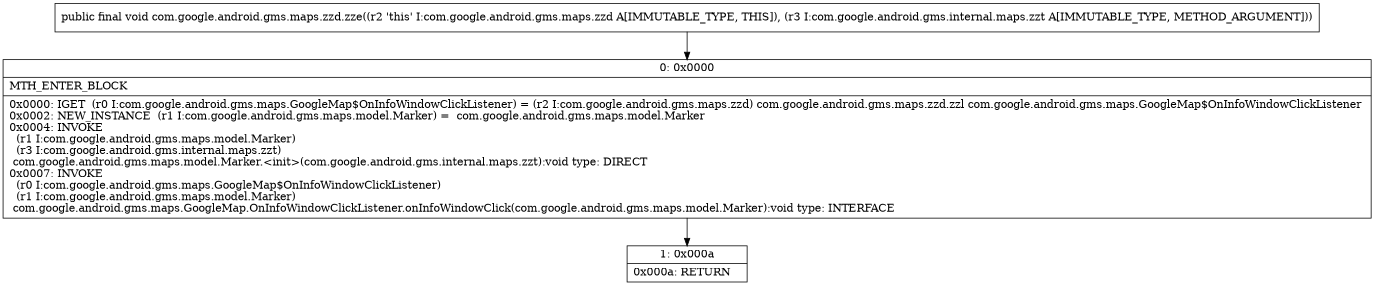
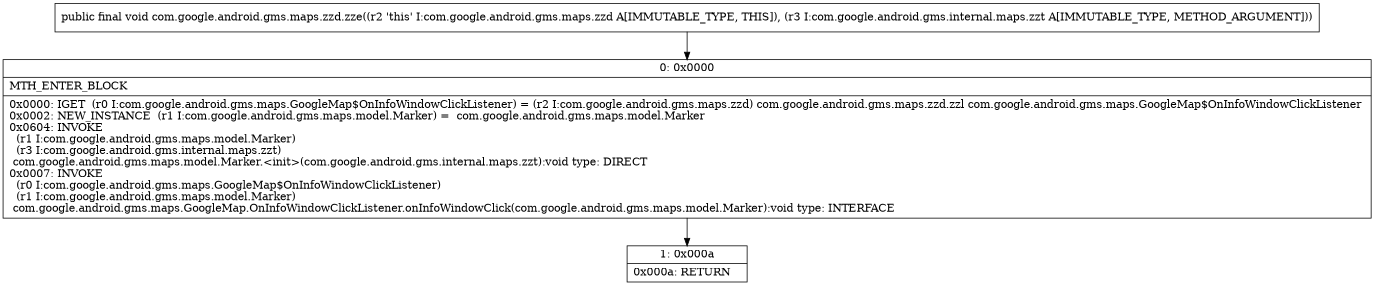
(60, 128) -> (60, 128)
